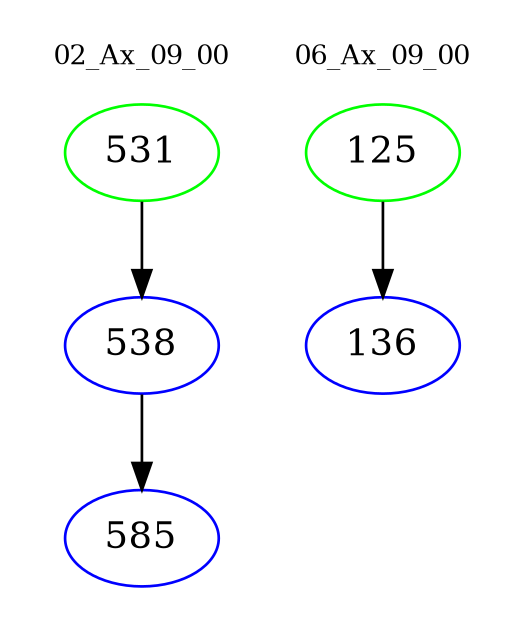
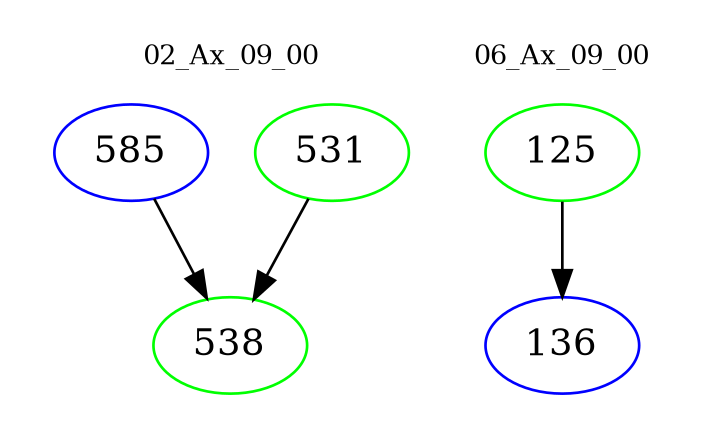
(142, 345) -> (230, 345)
(142, 429) -> (174, 236)
